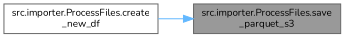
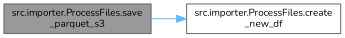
(171, 19) -> (164, 19)
